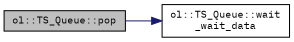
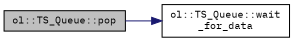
(226, 21) -> (226, 21)
